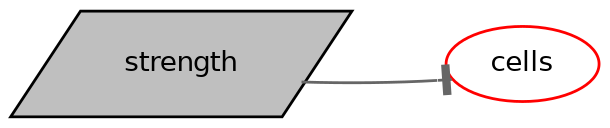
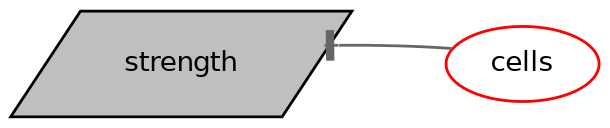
(369, 83) -> (396, 46)
